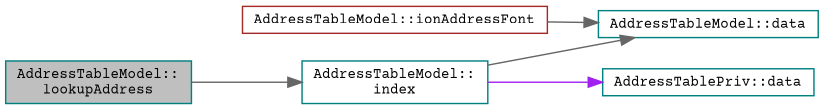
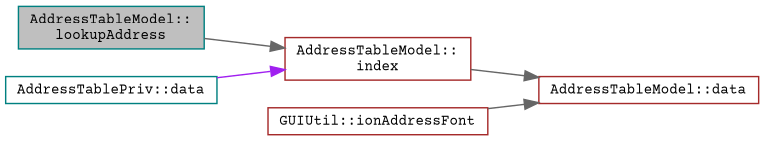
(395, 20) -> (378, 121)
(708, 24) -> (649, 90)
(395, 82) -> (378, 59)
(538, 82) -> (244, 75)
